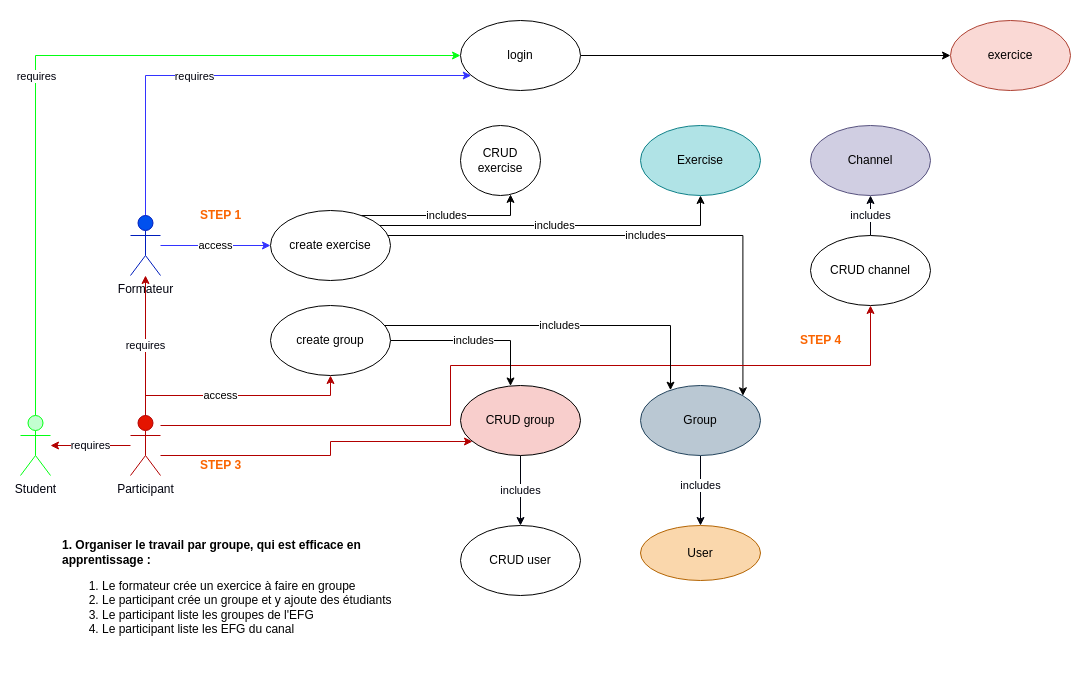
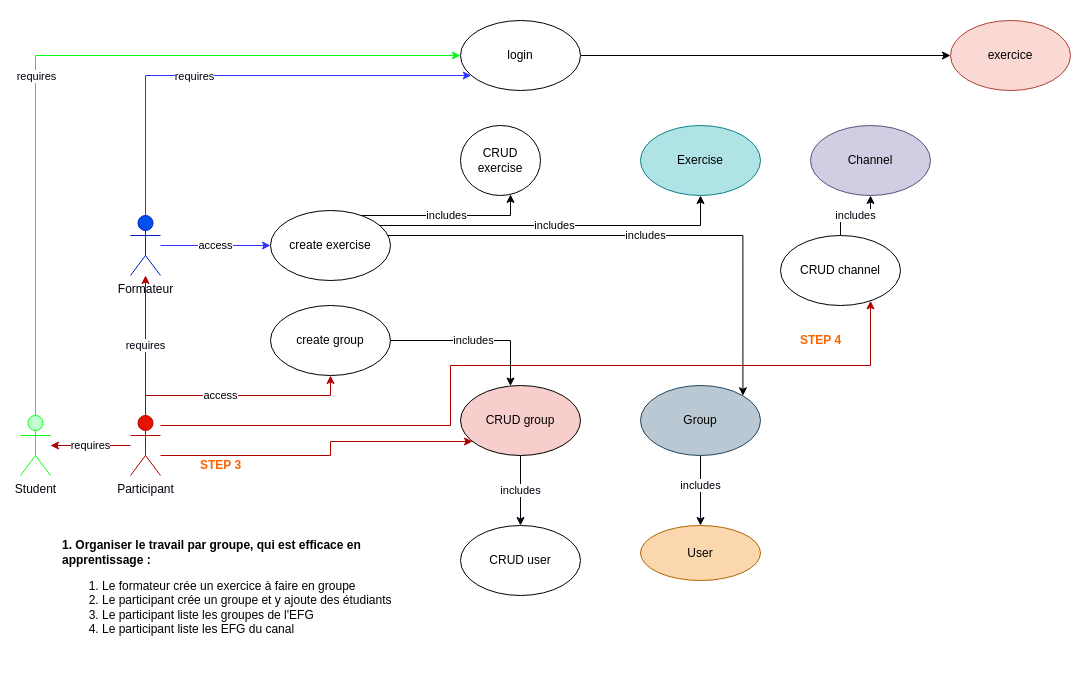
(221, 216) -> none
(871, 271) -> (841, 271)
(556, 326) -> none
